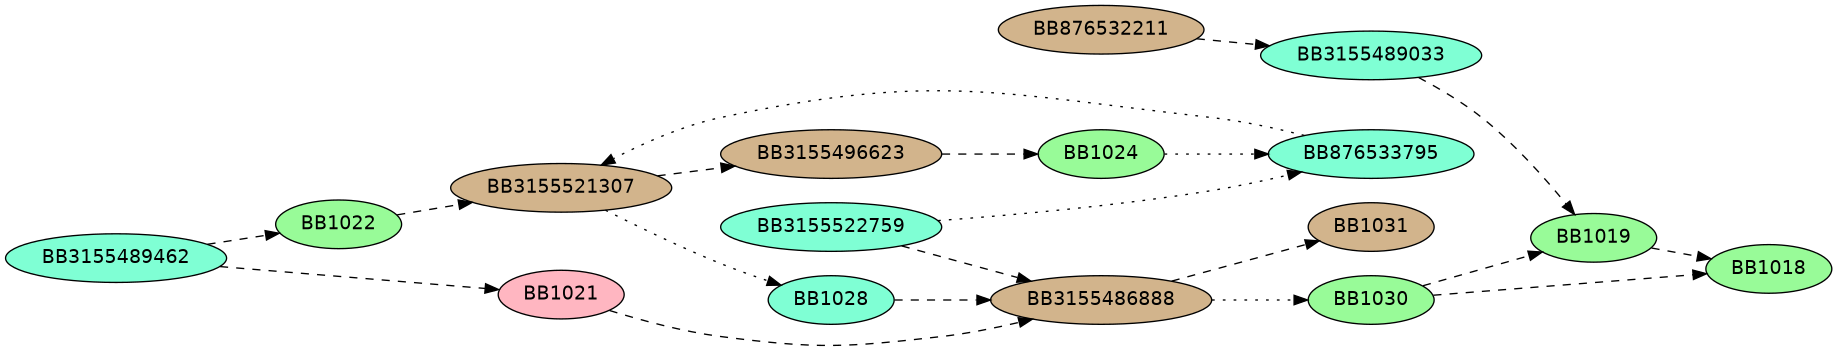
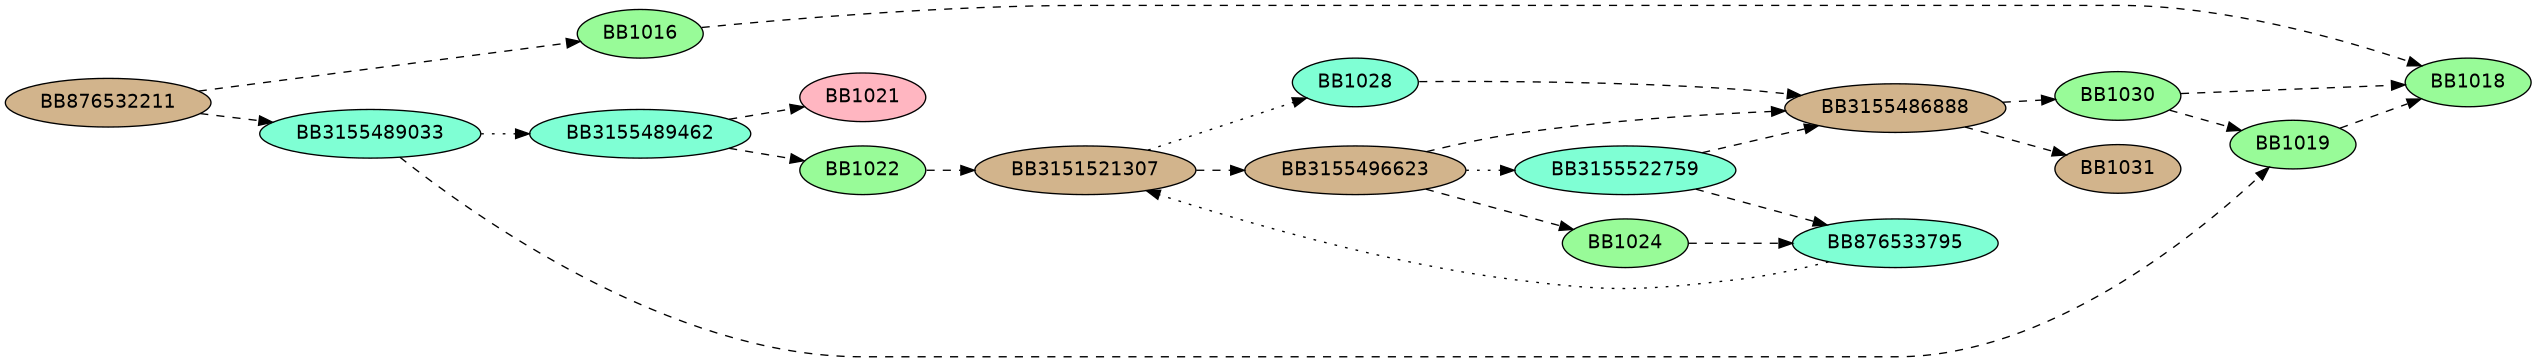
none -> (640, 34)
none -> (498, 134)
(1210, 154) -> (1734, 243)
none -> (1483, 170)
(561, 188) -> (1085, 170)
(1114, 204) -> (1755, 205)
(1253, 300) -> (2022, 101)
(813, 345) -> (1598, 124)
